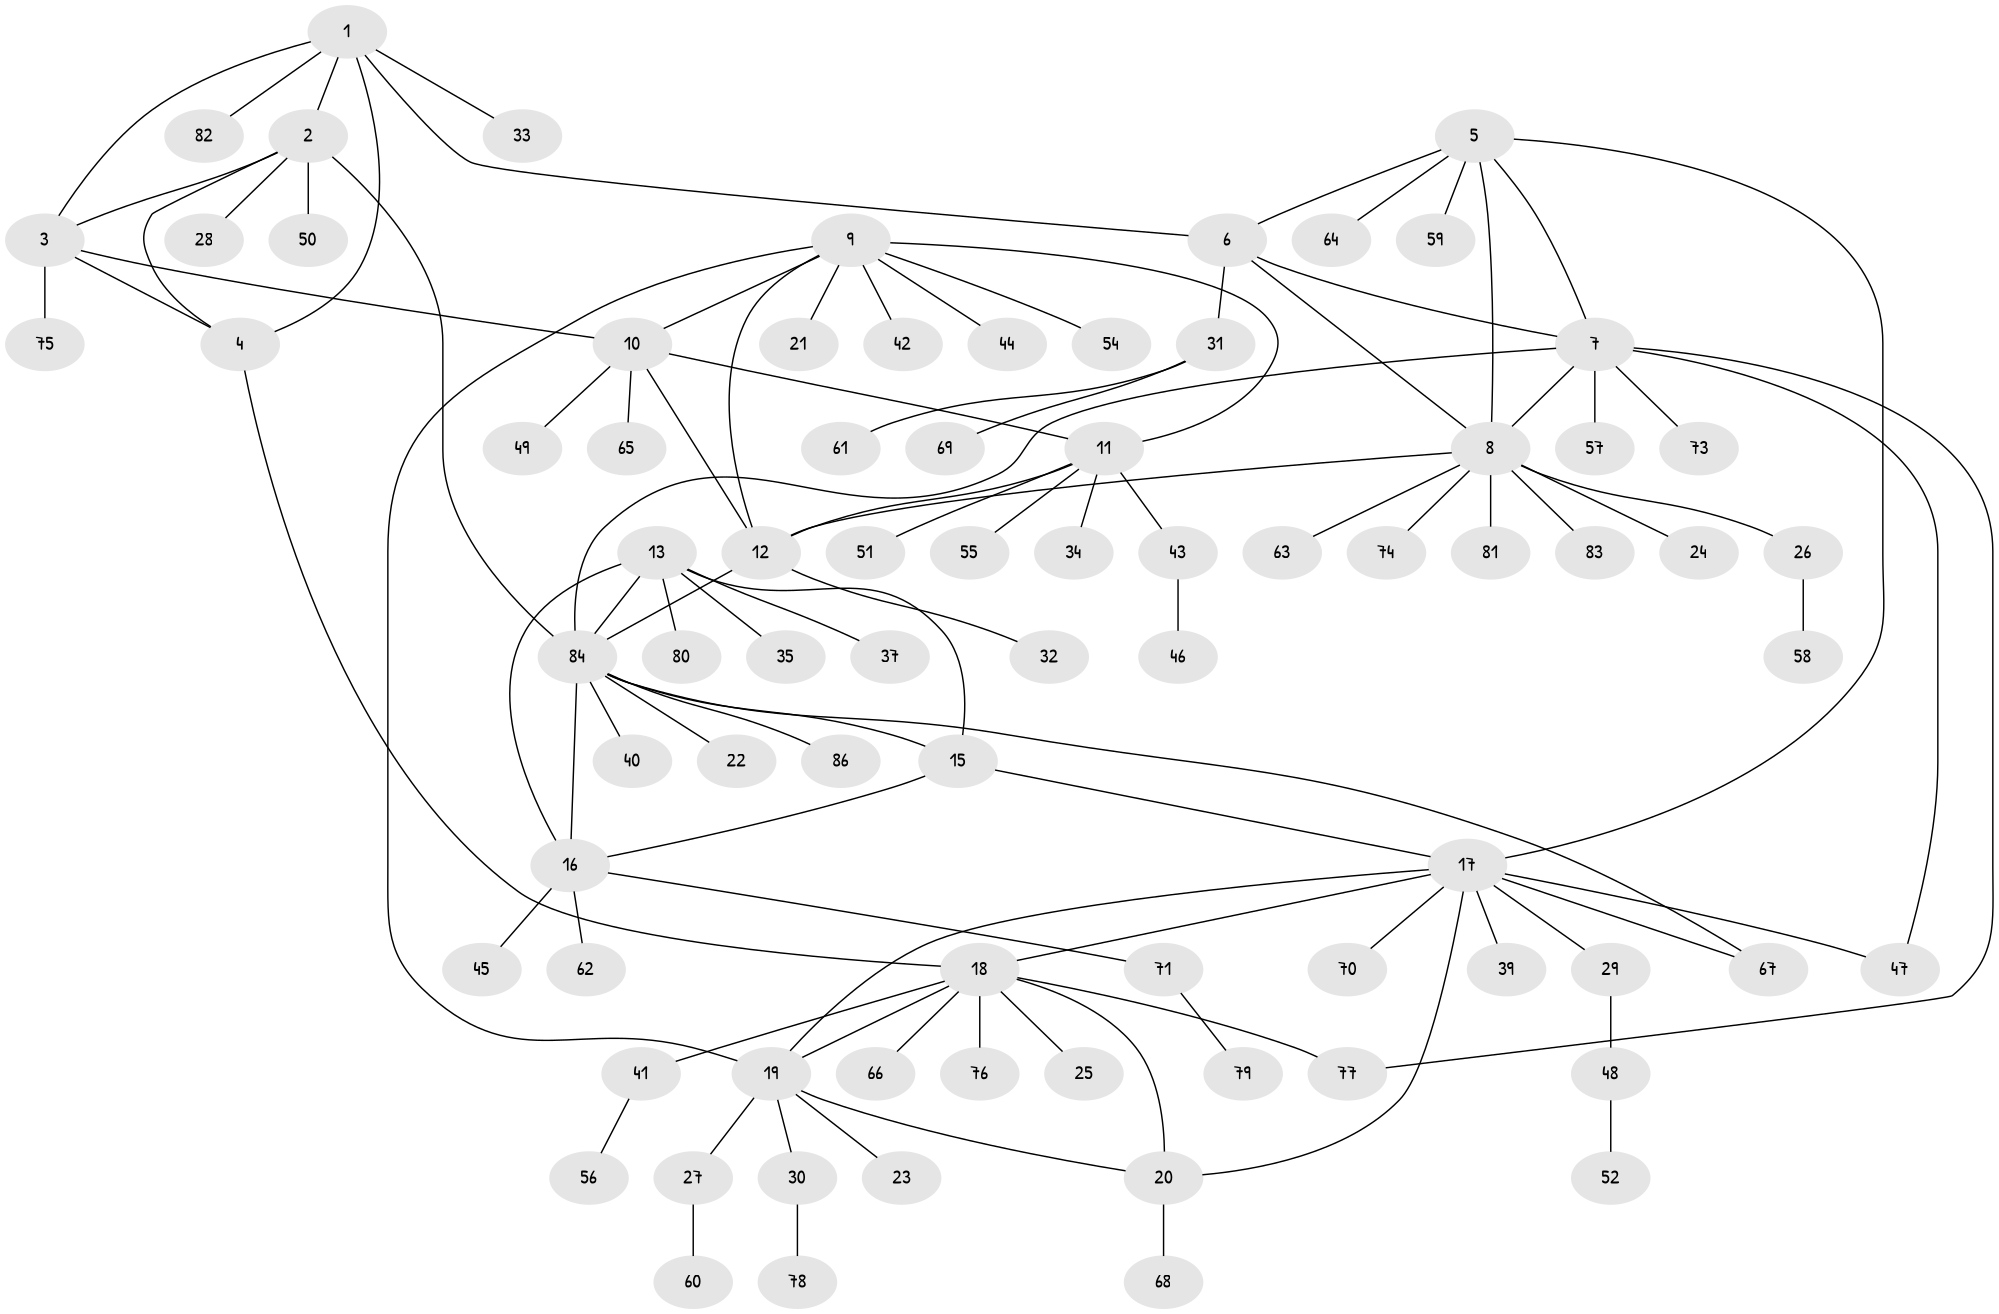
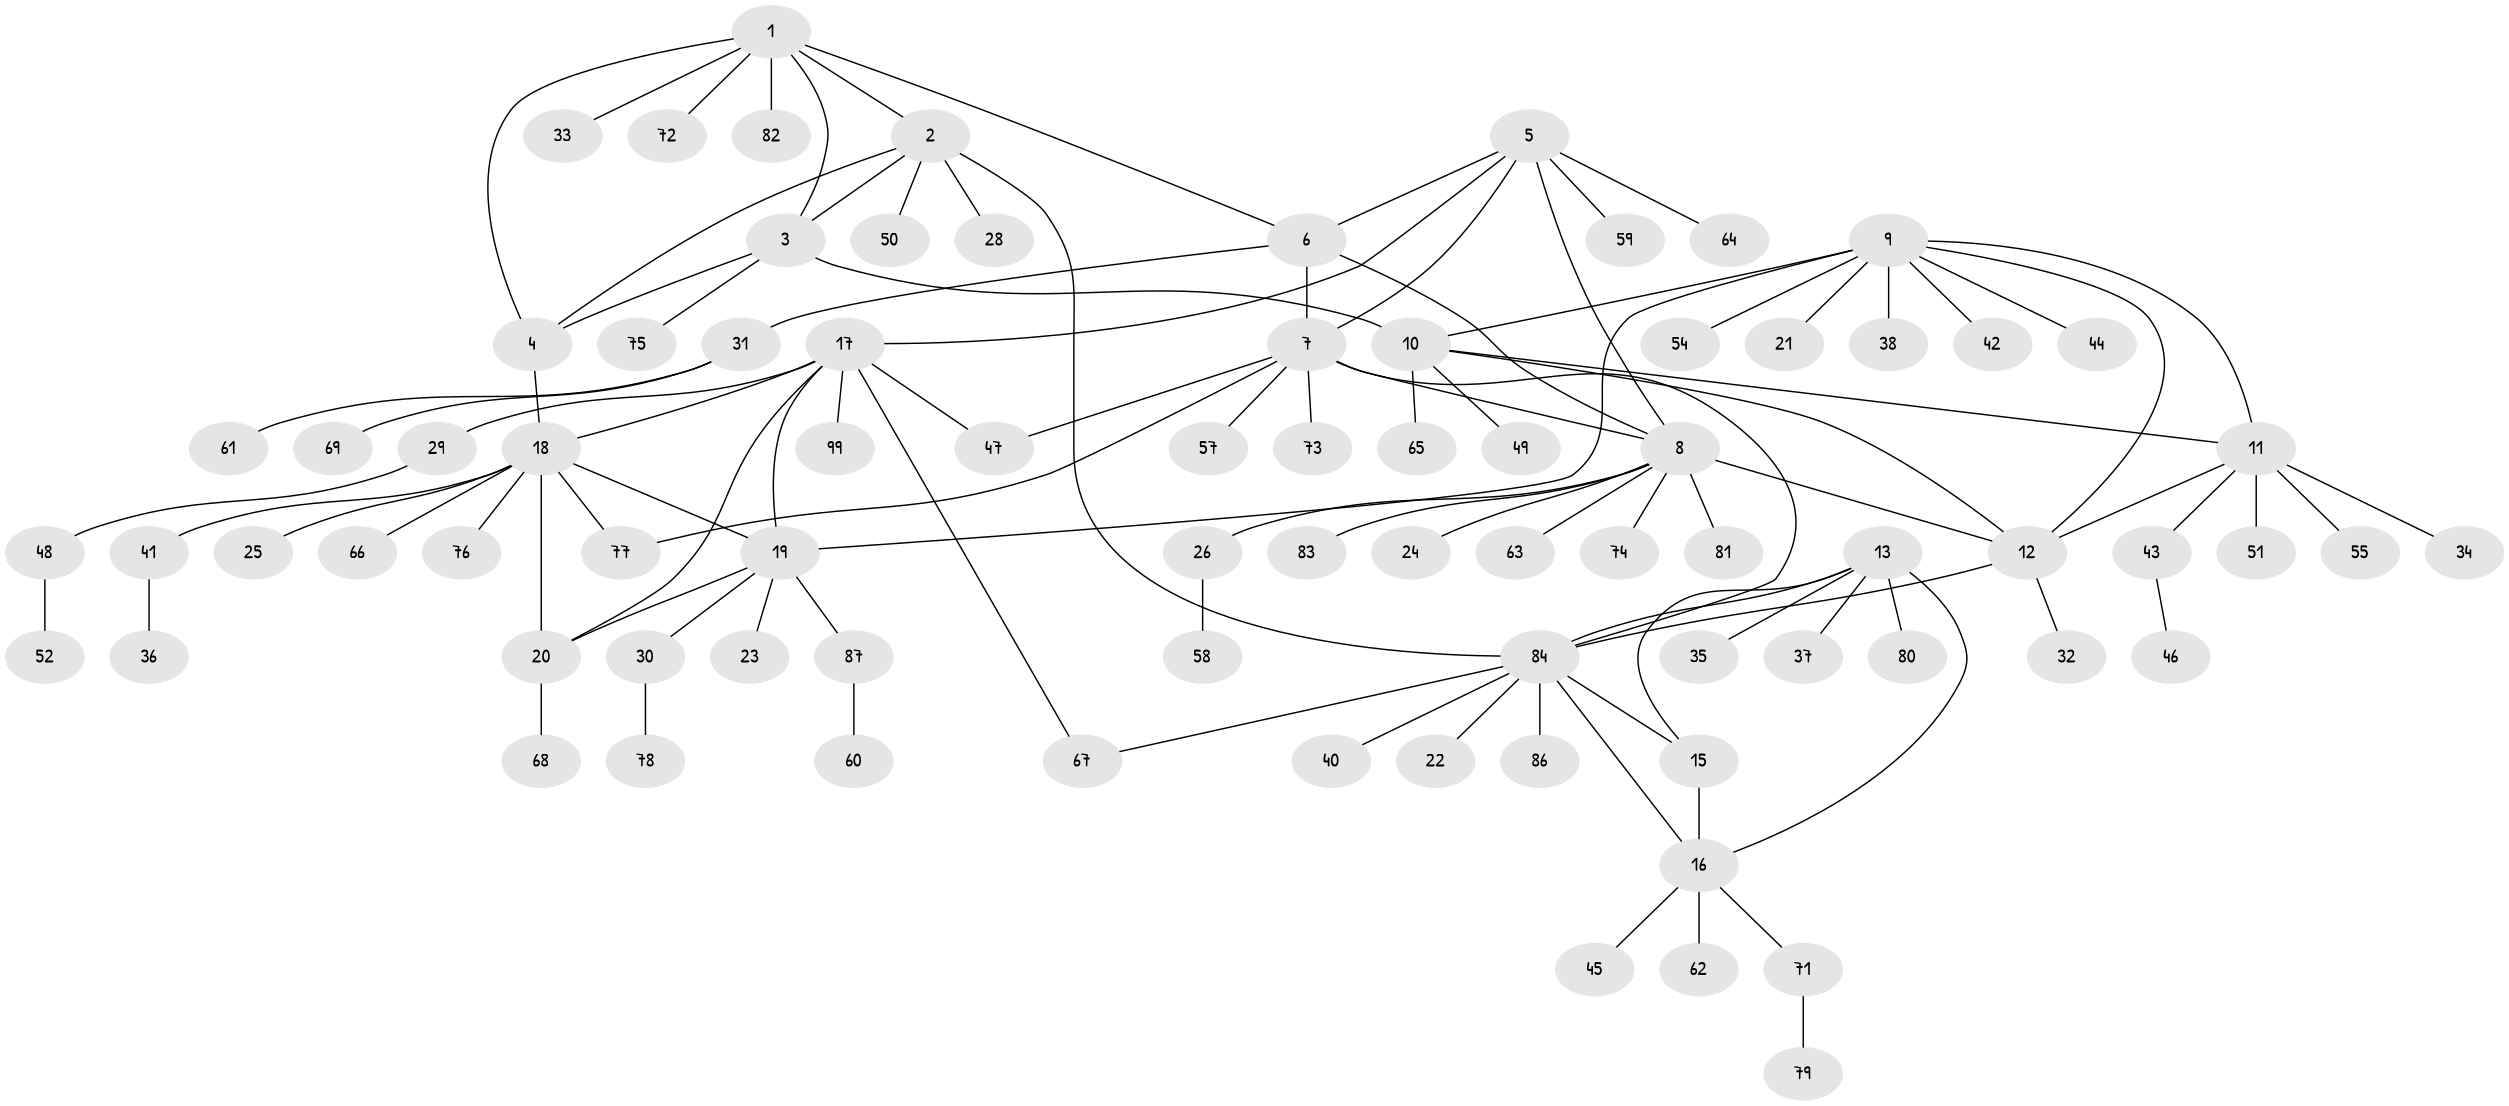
none -> (667, 136)
none -> (1889, 344)
(1213, 813) -> none
(1347, 970) -> none
(1507, 970) -> (835, 449)
(589, 1178) -> (149, 657)
(693, 1178) -> (854, 657)
